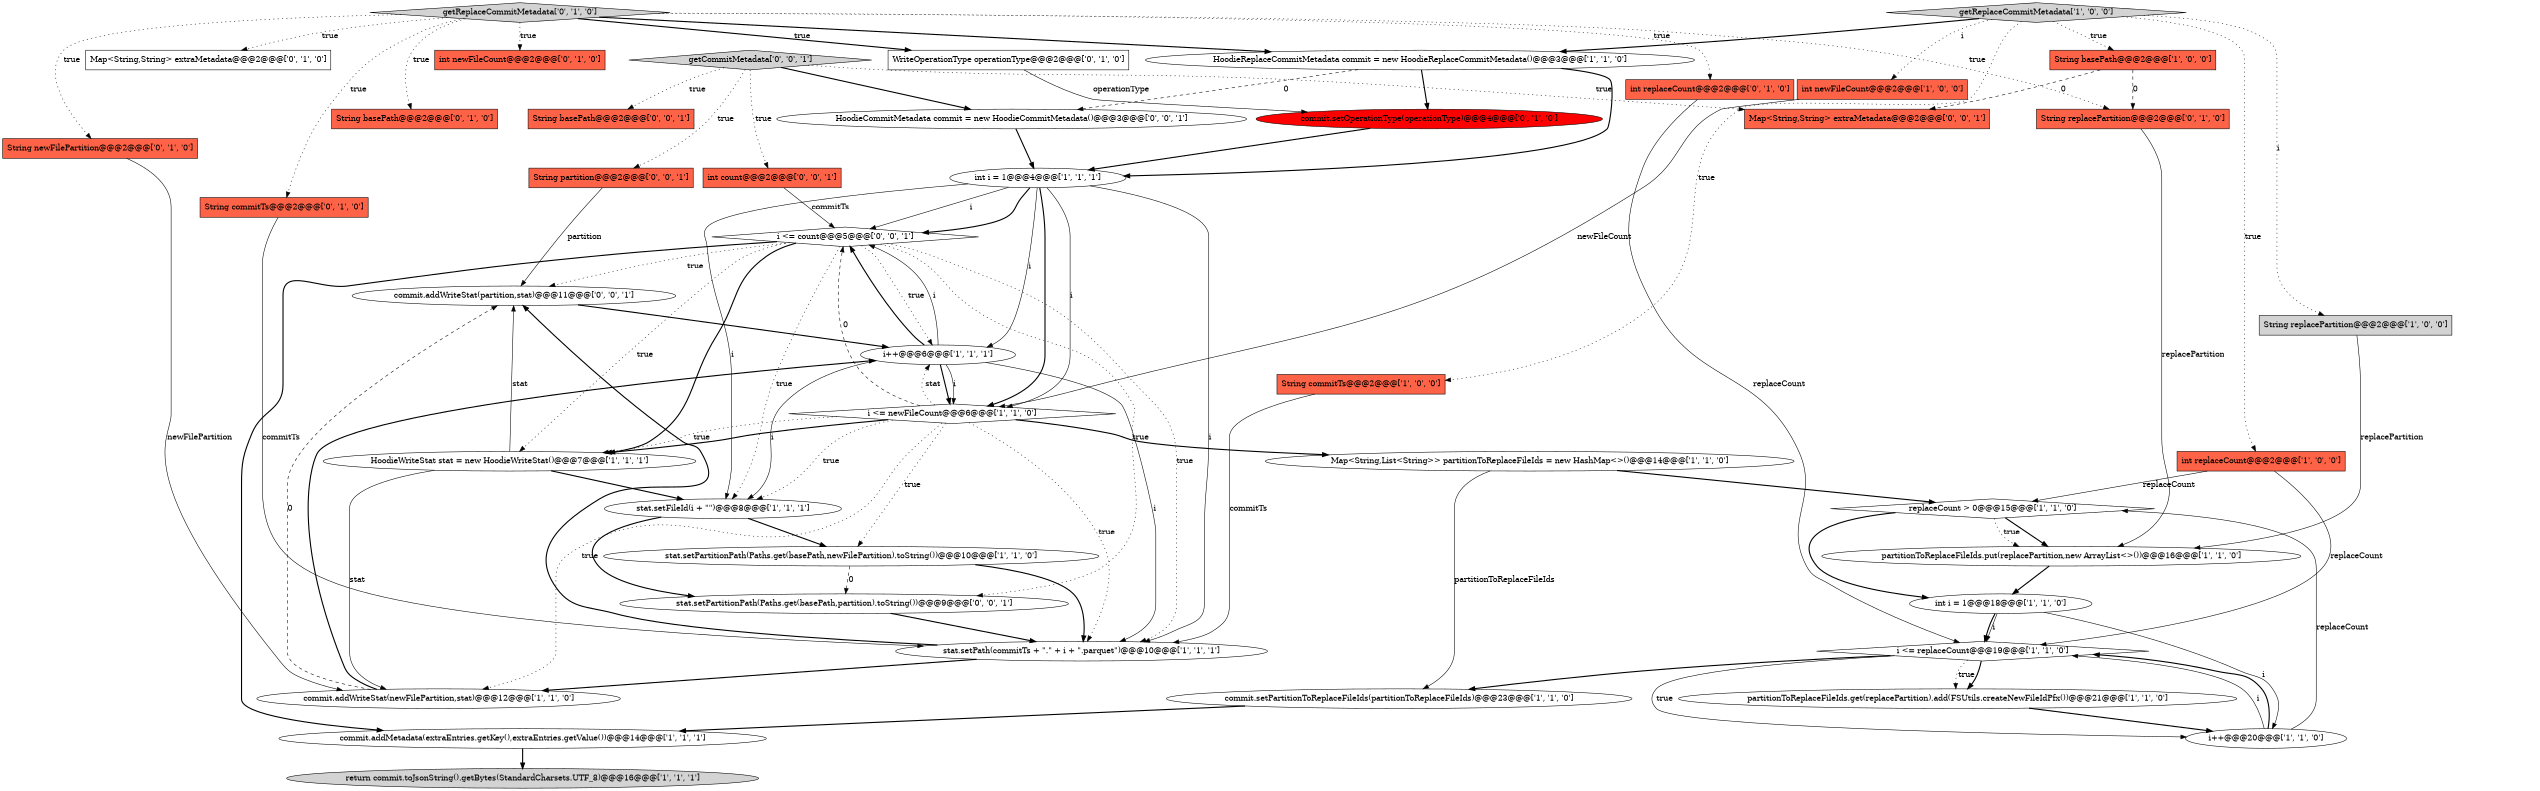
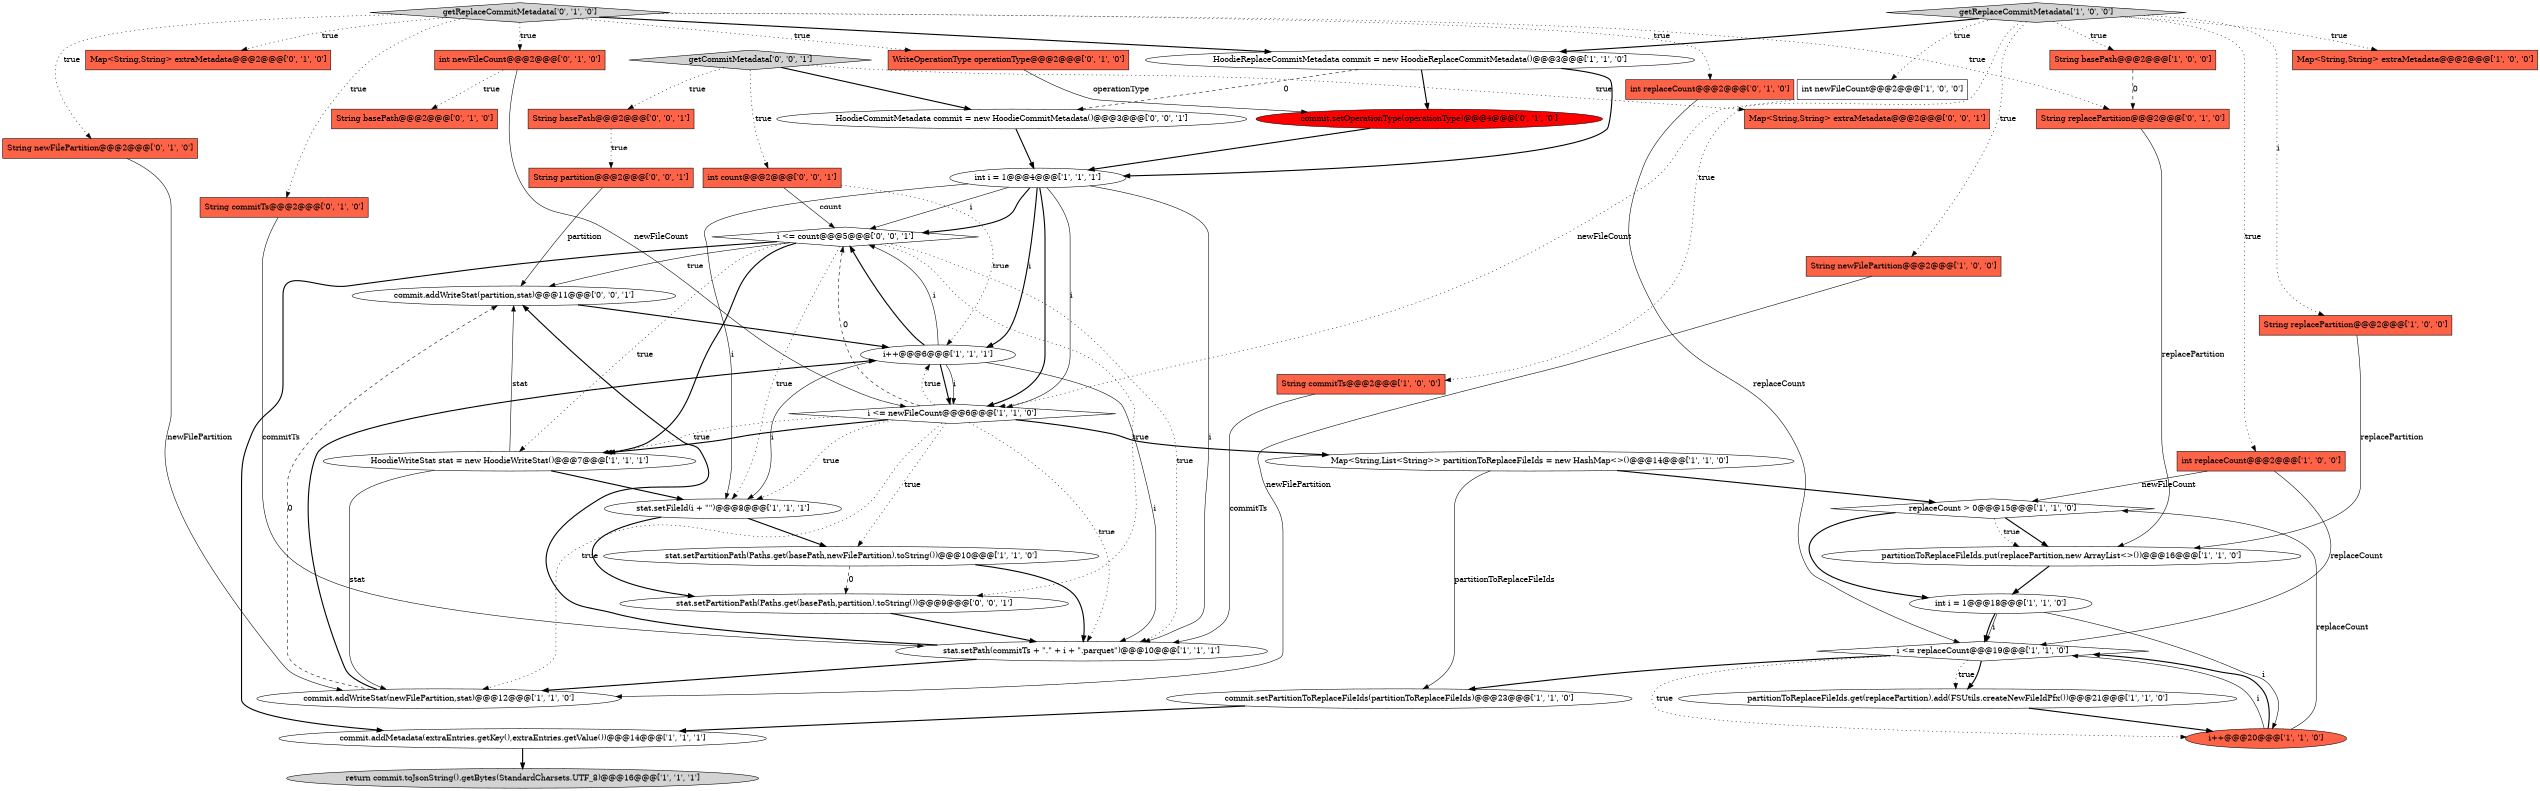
(742, 34) -> (742, 34)
(1962, 36) -> (1962, 36)
(415, 47) -> (470, 88)
(208, 60) -> (208, 60)
(1008, 60) -> (1008, 60)
none -> (2415, 60)
(1882, 90) -> (1882, 90)
(2018, 91) -> none
(701, 127) -> (611, 146)
(830, 207) -> (830, 207)
none -> (649, 257)
(672, 259) -> (672, 259)
none -> (1904, 266)
(1027, 271) -> (1027, 271)
(898, 290) -> (975, 220)
(1426, 299) -> (1426, 299)
(2356, 325) -> (2356, 325)
(933, 384) -> (933, 384)
(2169, 485) -> (2169, 485)
(1786, 725) -> (1786, 725)
(2266, 739) -> (2266, 739)
